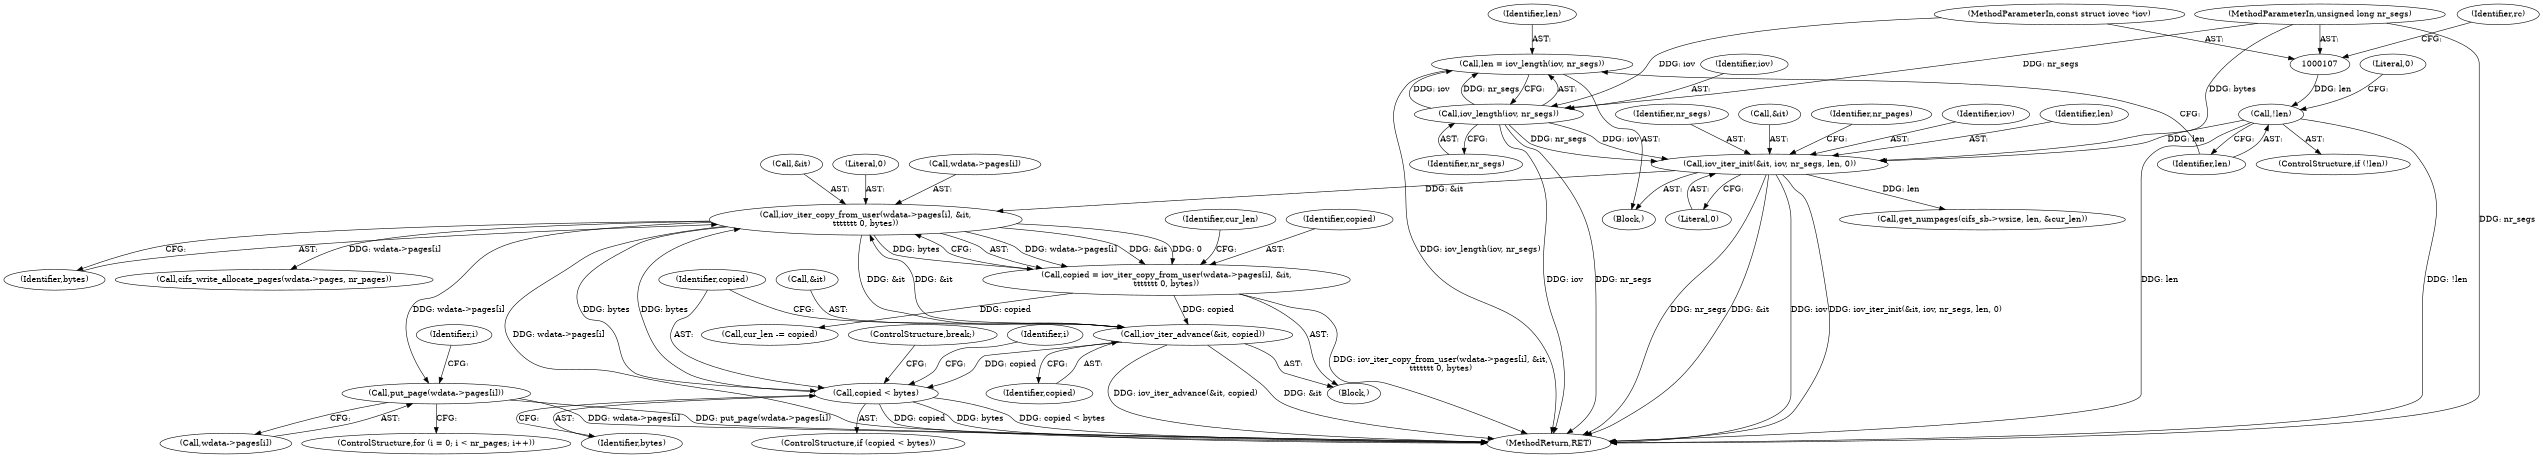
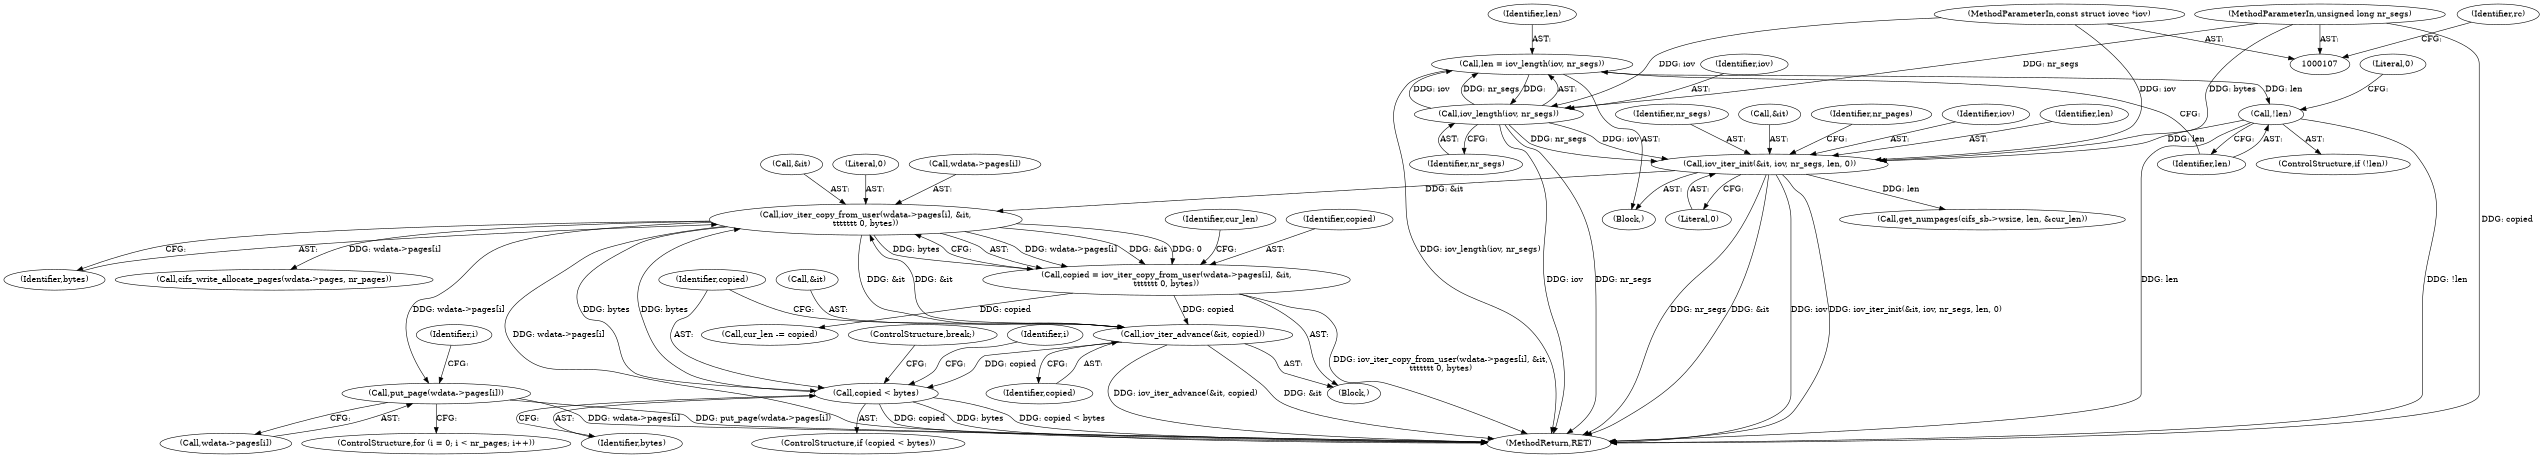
(1536, 89) -> (1536, 89)
(2311, 92) -> (1938, 77)
none -> (2073, 143)
(2507, 220) -> (2507, 220)
